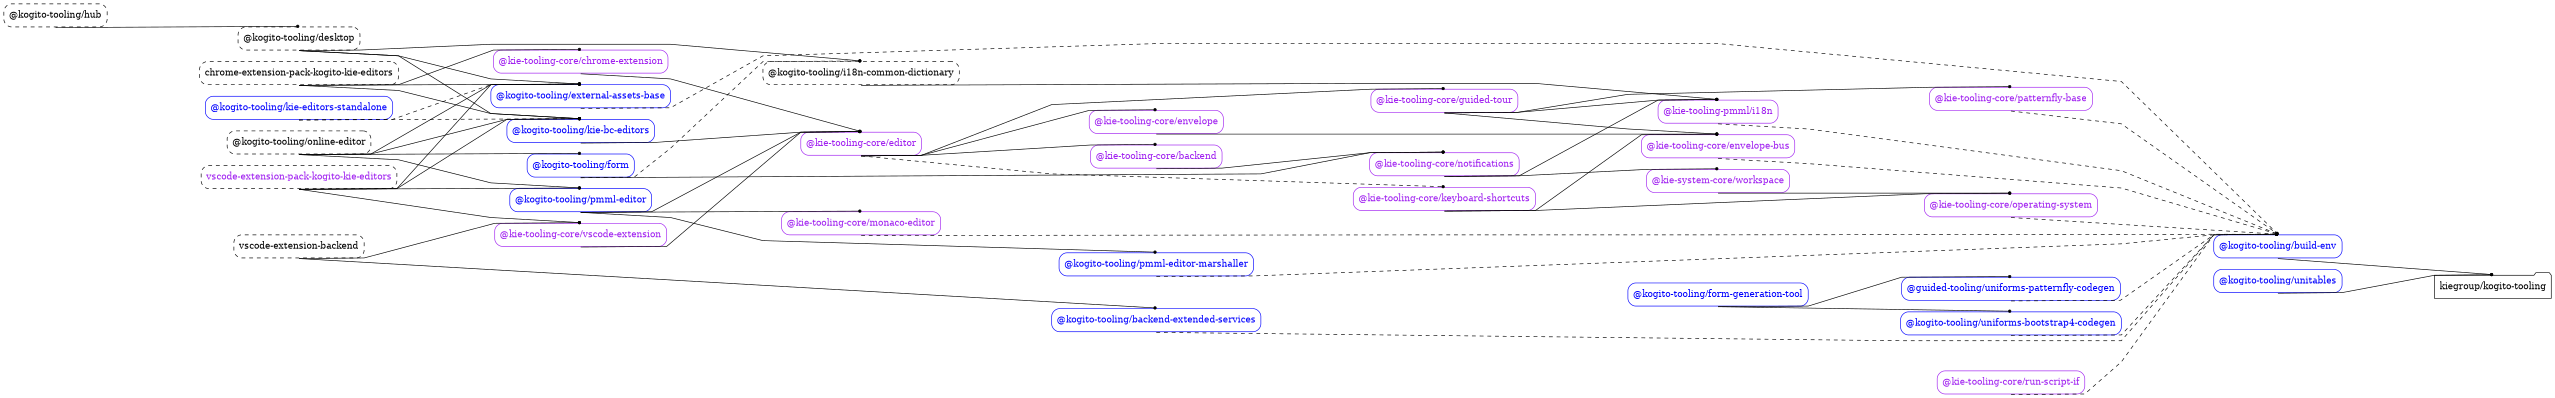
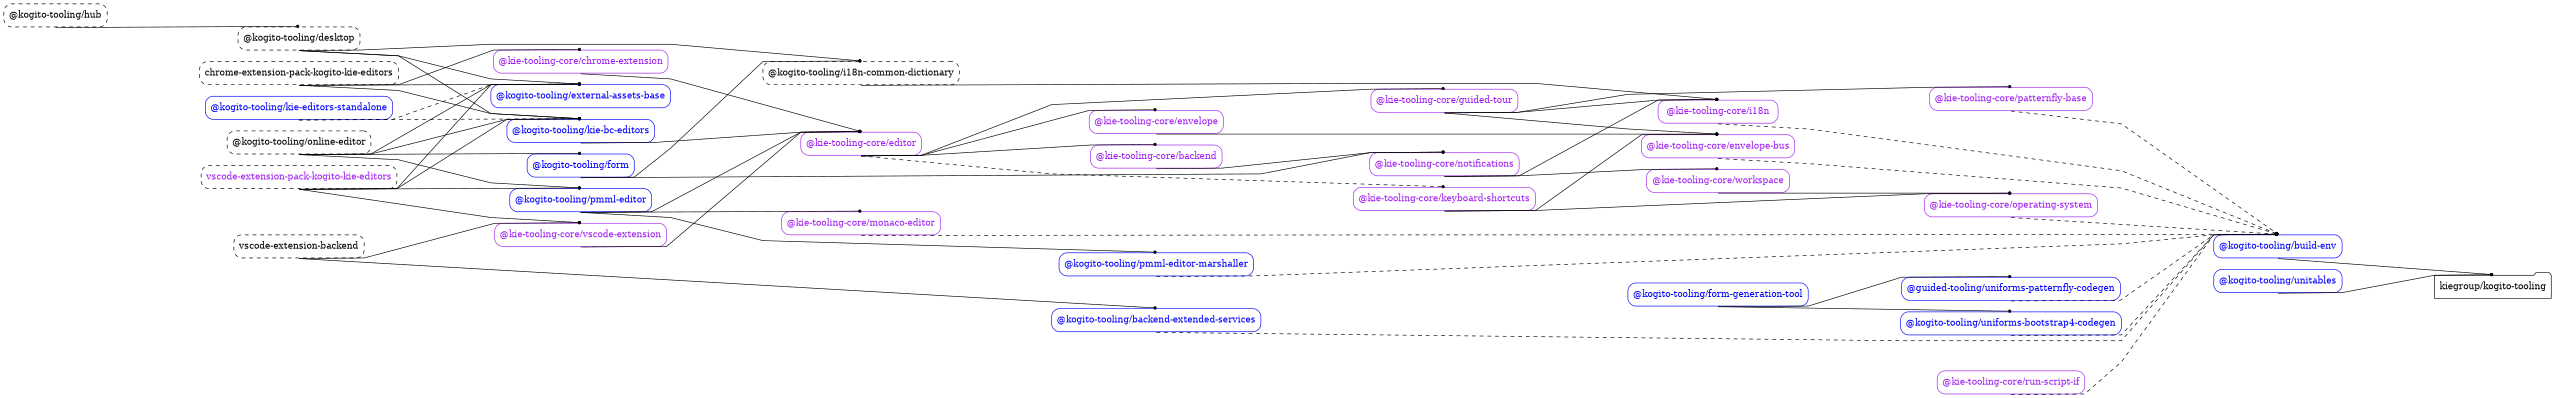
(1453, 44) -> none
(715, 106) -> (715, 106)
(1718, 112) -> (1718, 112)
(1718, 181) -> (1718, 181)
